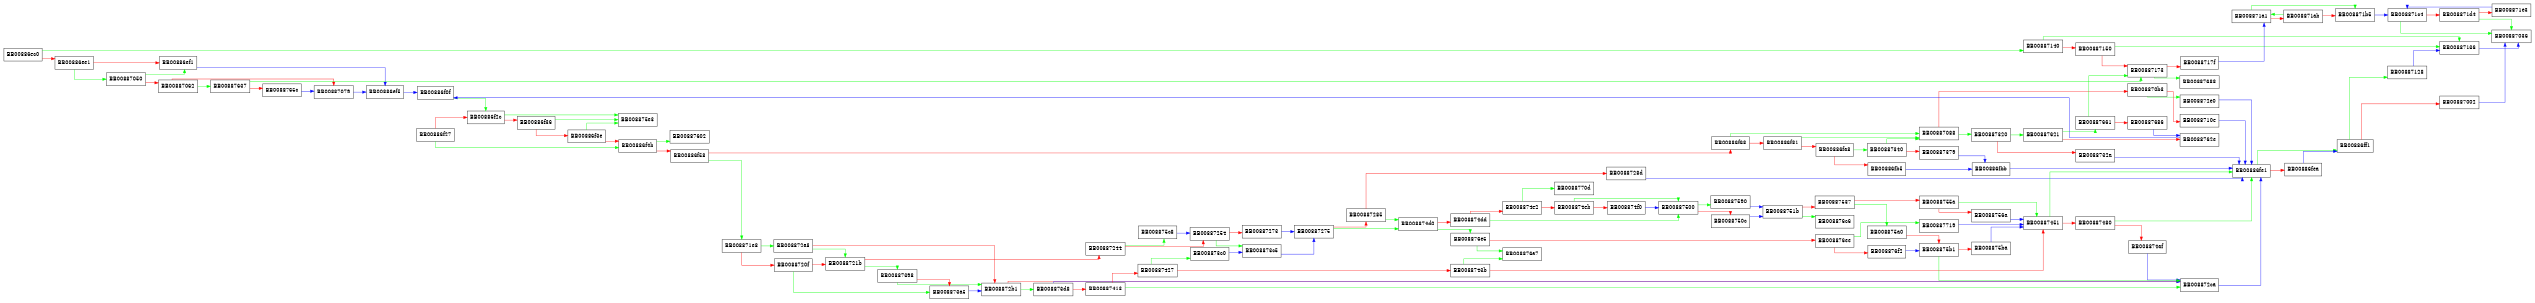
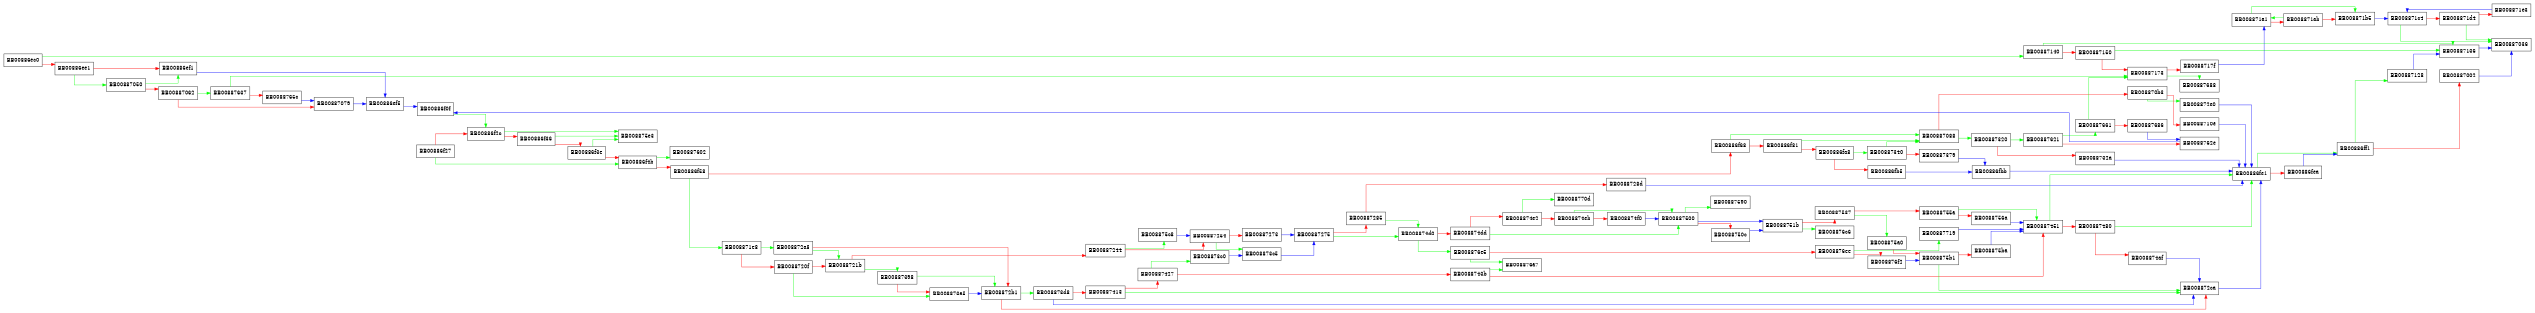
(1755, 207) -> (1732, 221)
